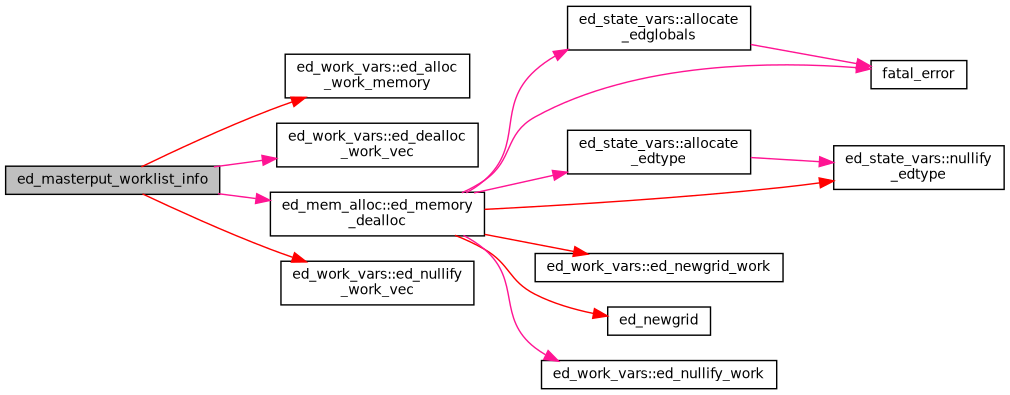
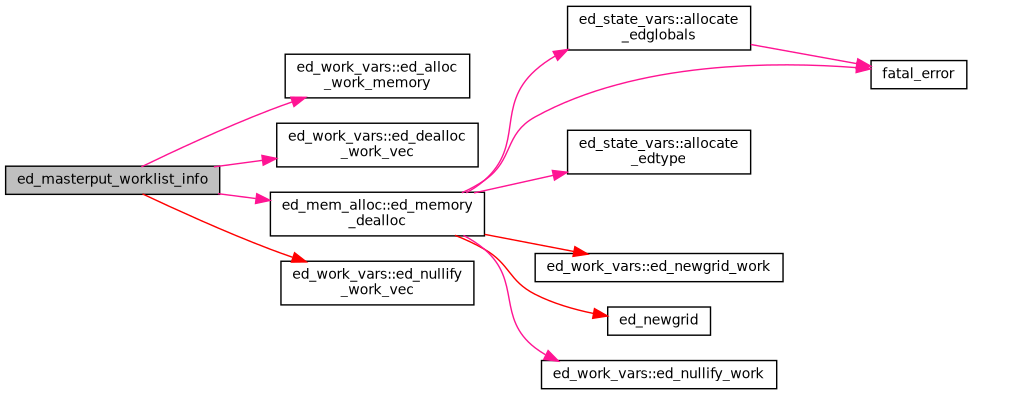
(216, 132) -> (216, 132)
(919, 168) -> none
